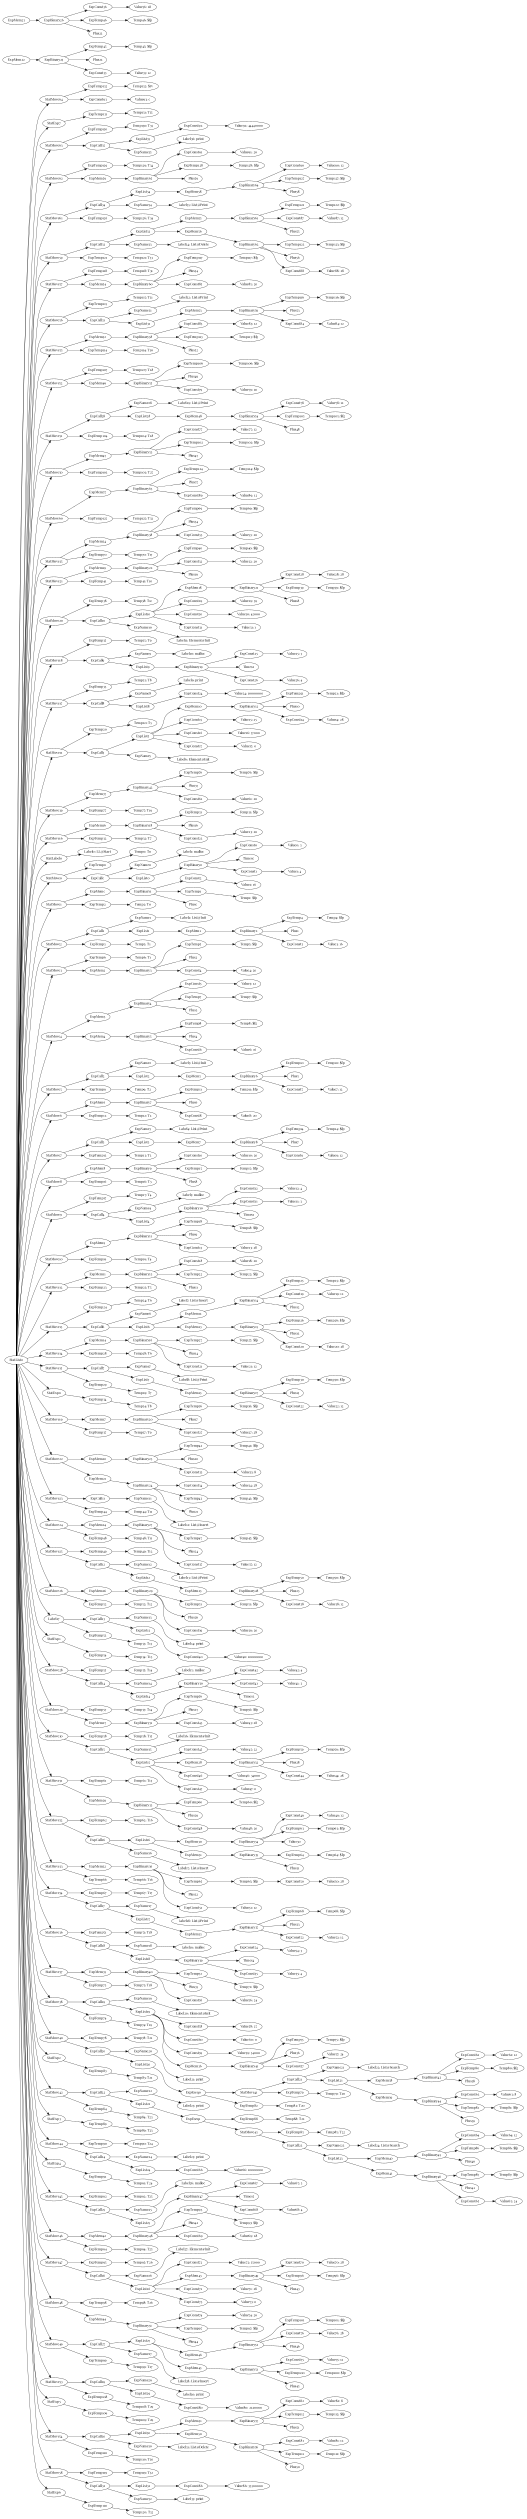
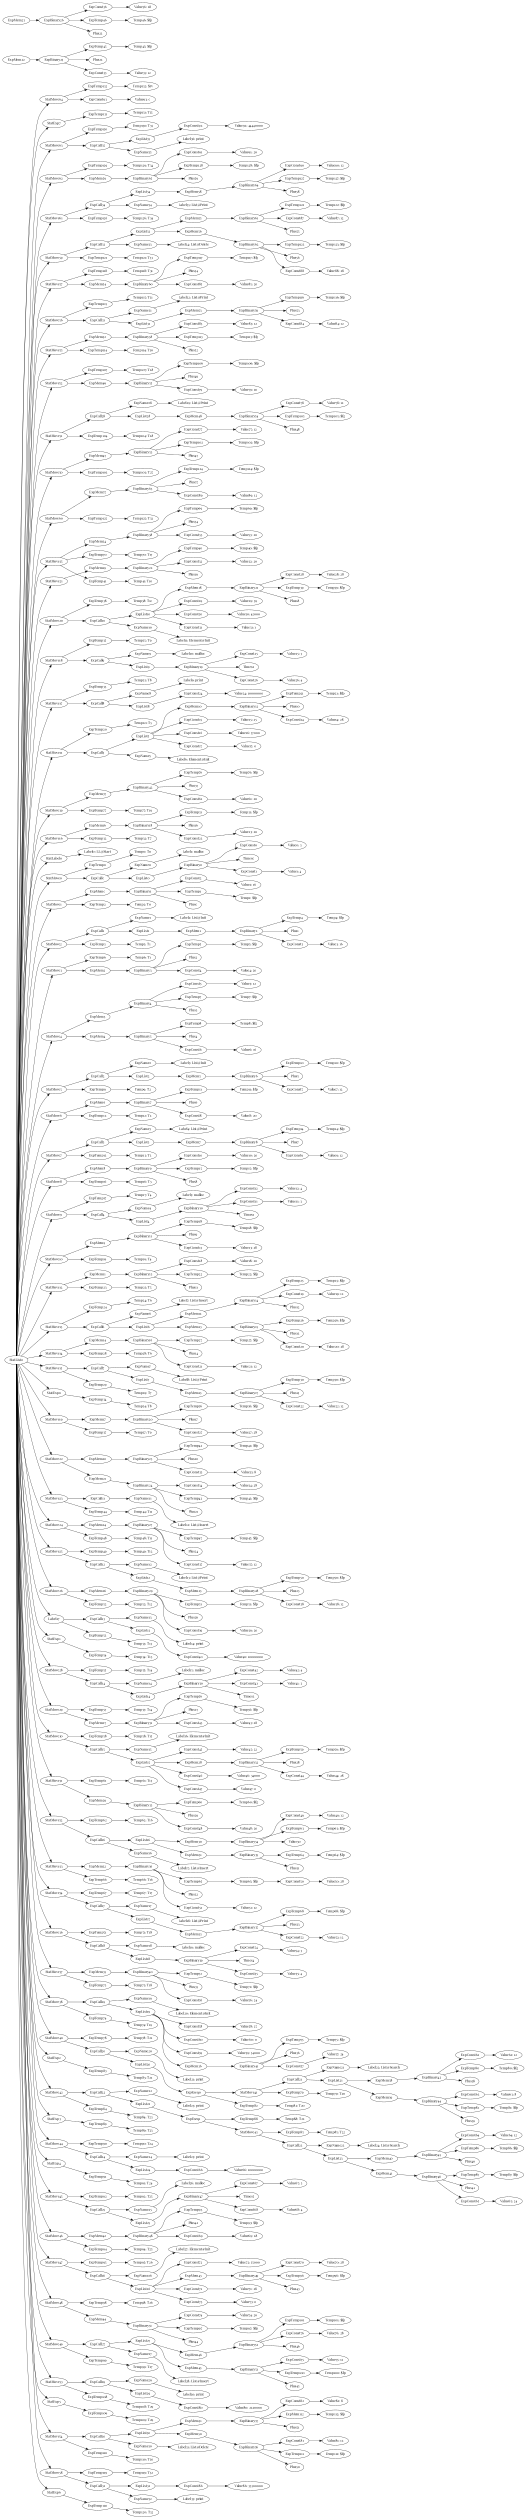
(74, 581) -> (72, 572)
(295, 2414) -> (295, 2414)
